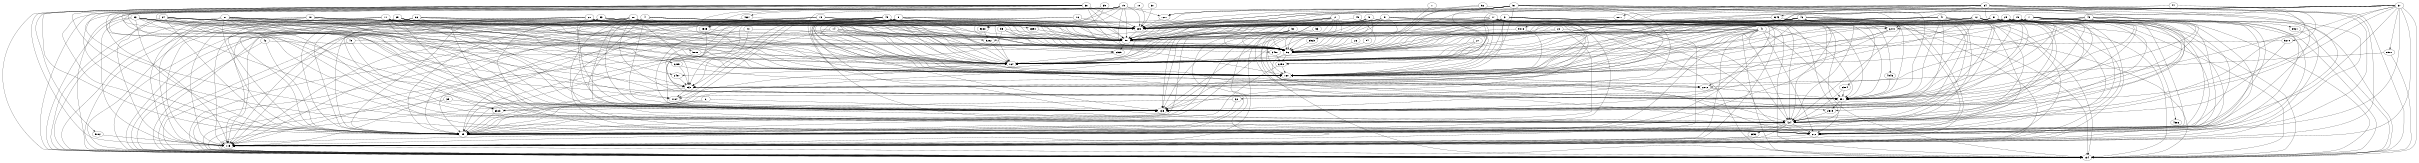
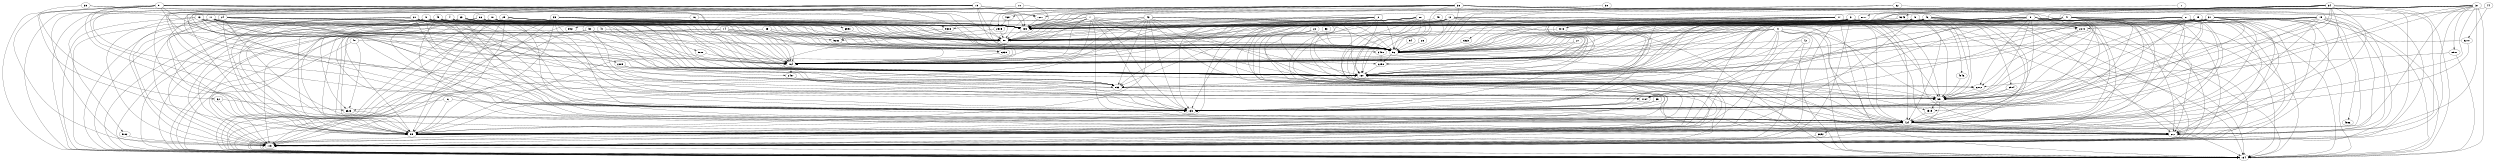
none -> (210, 47)
(1787, 75) -> none
